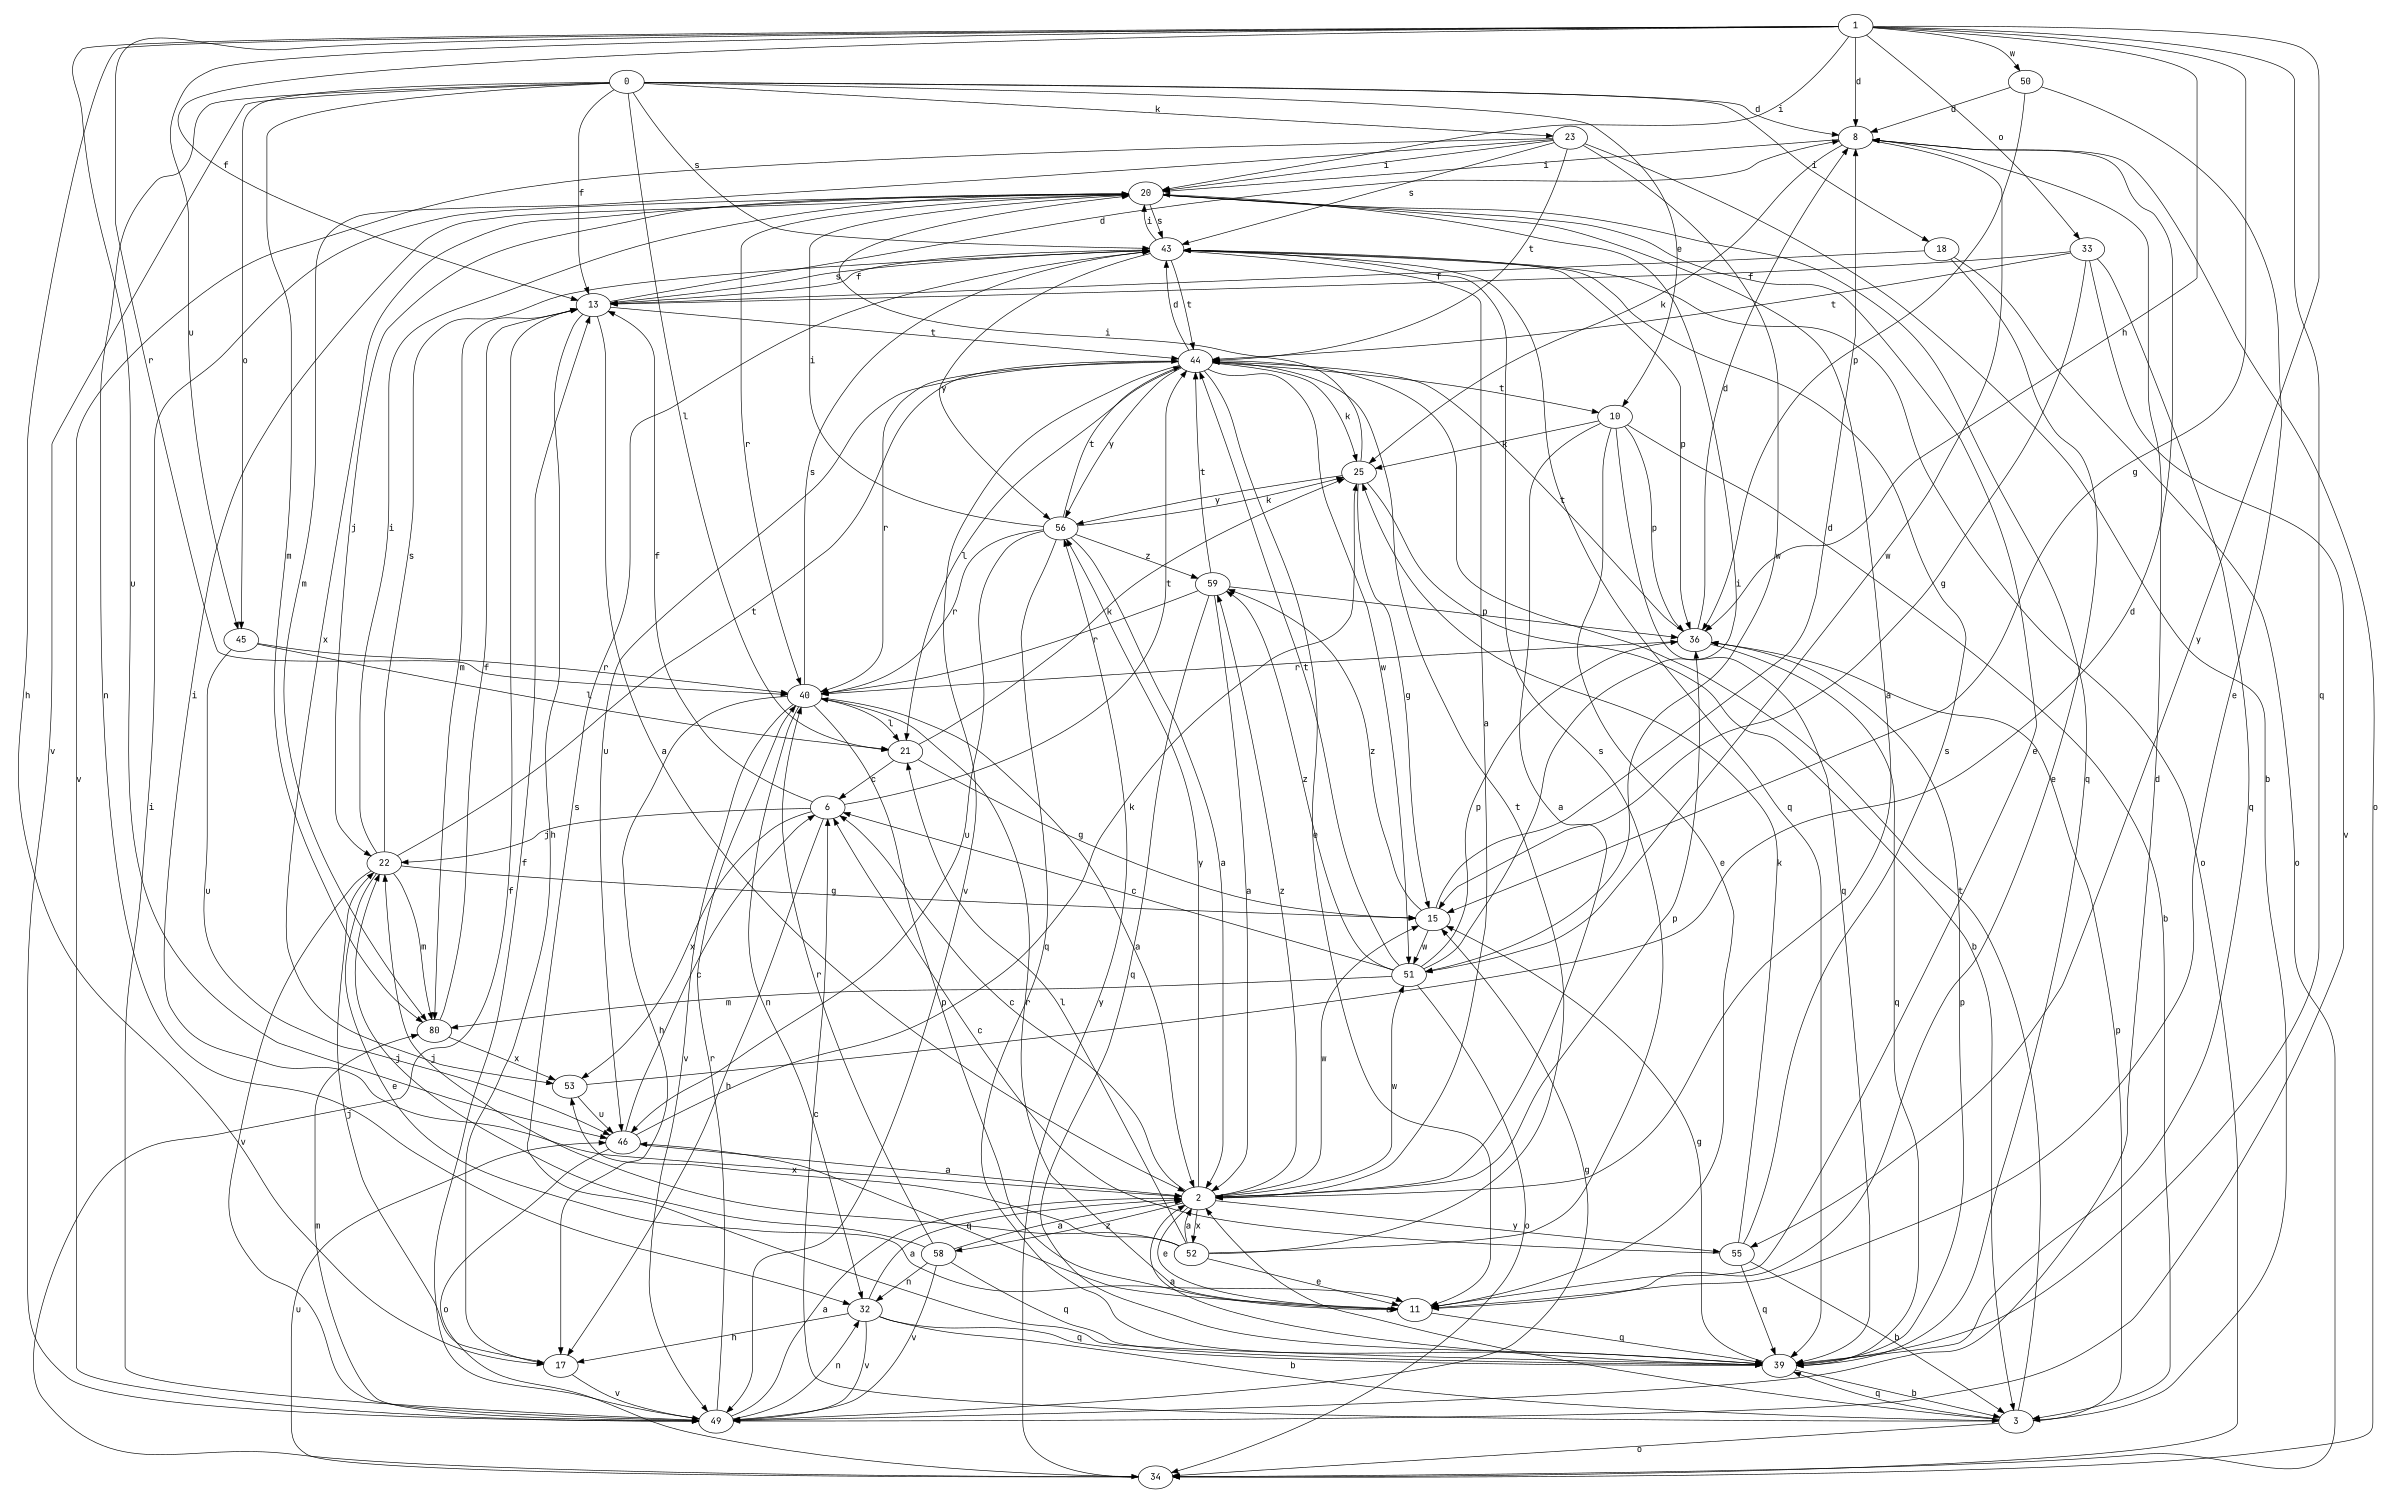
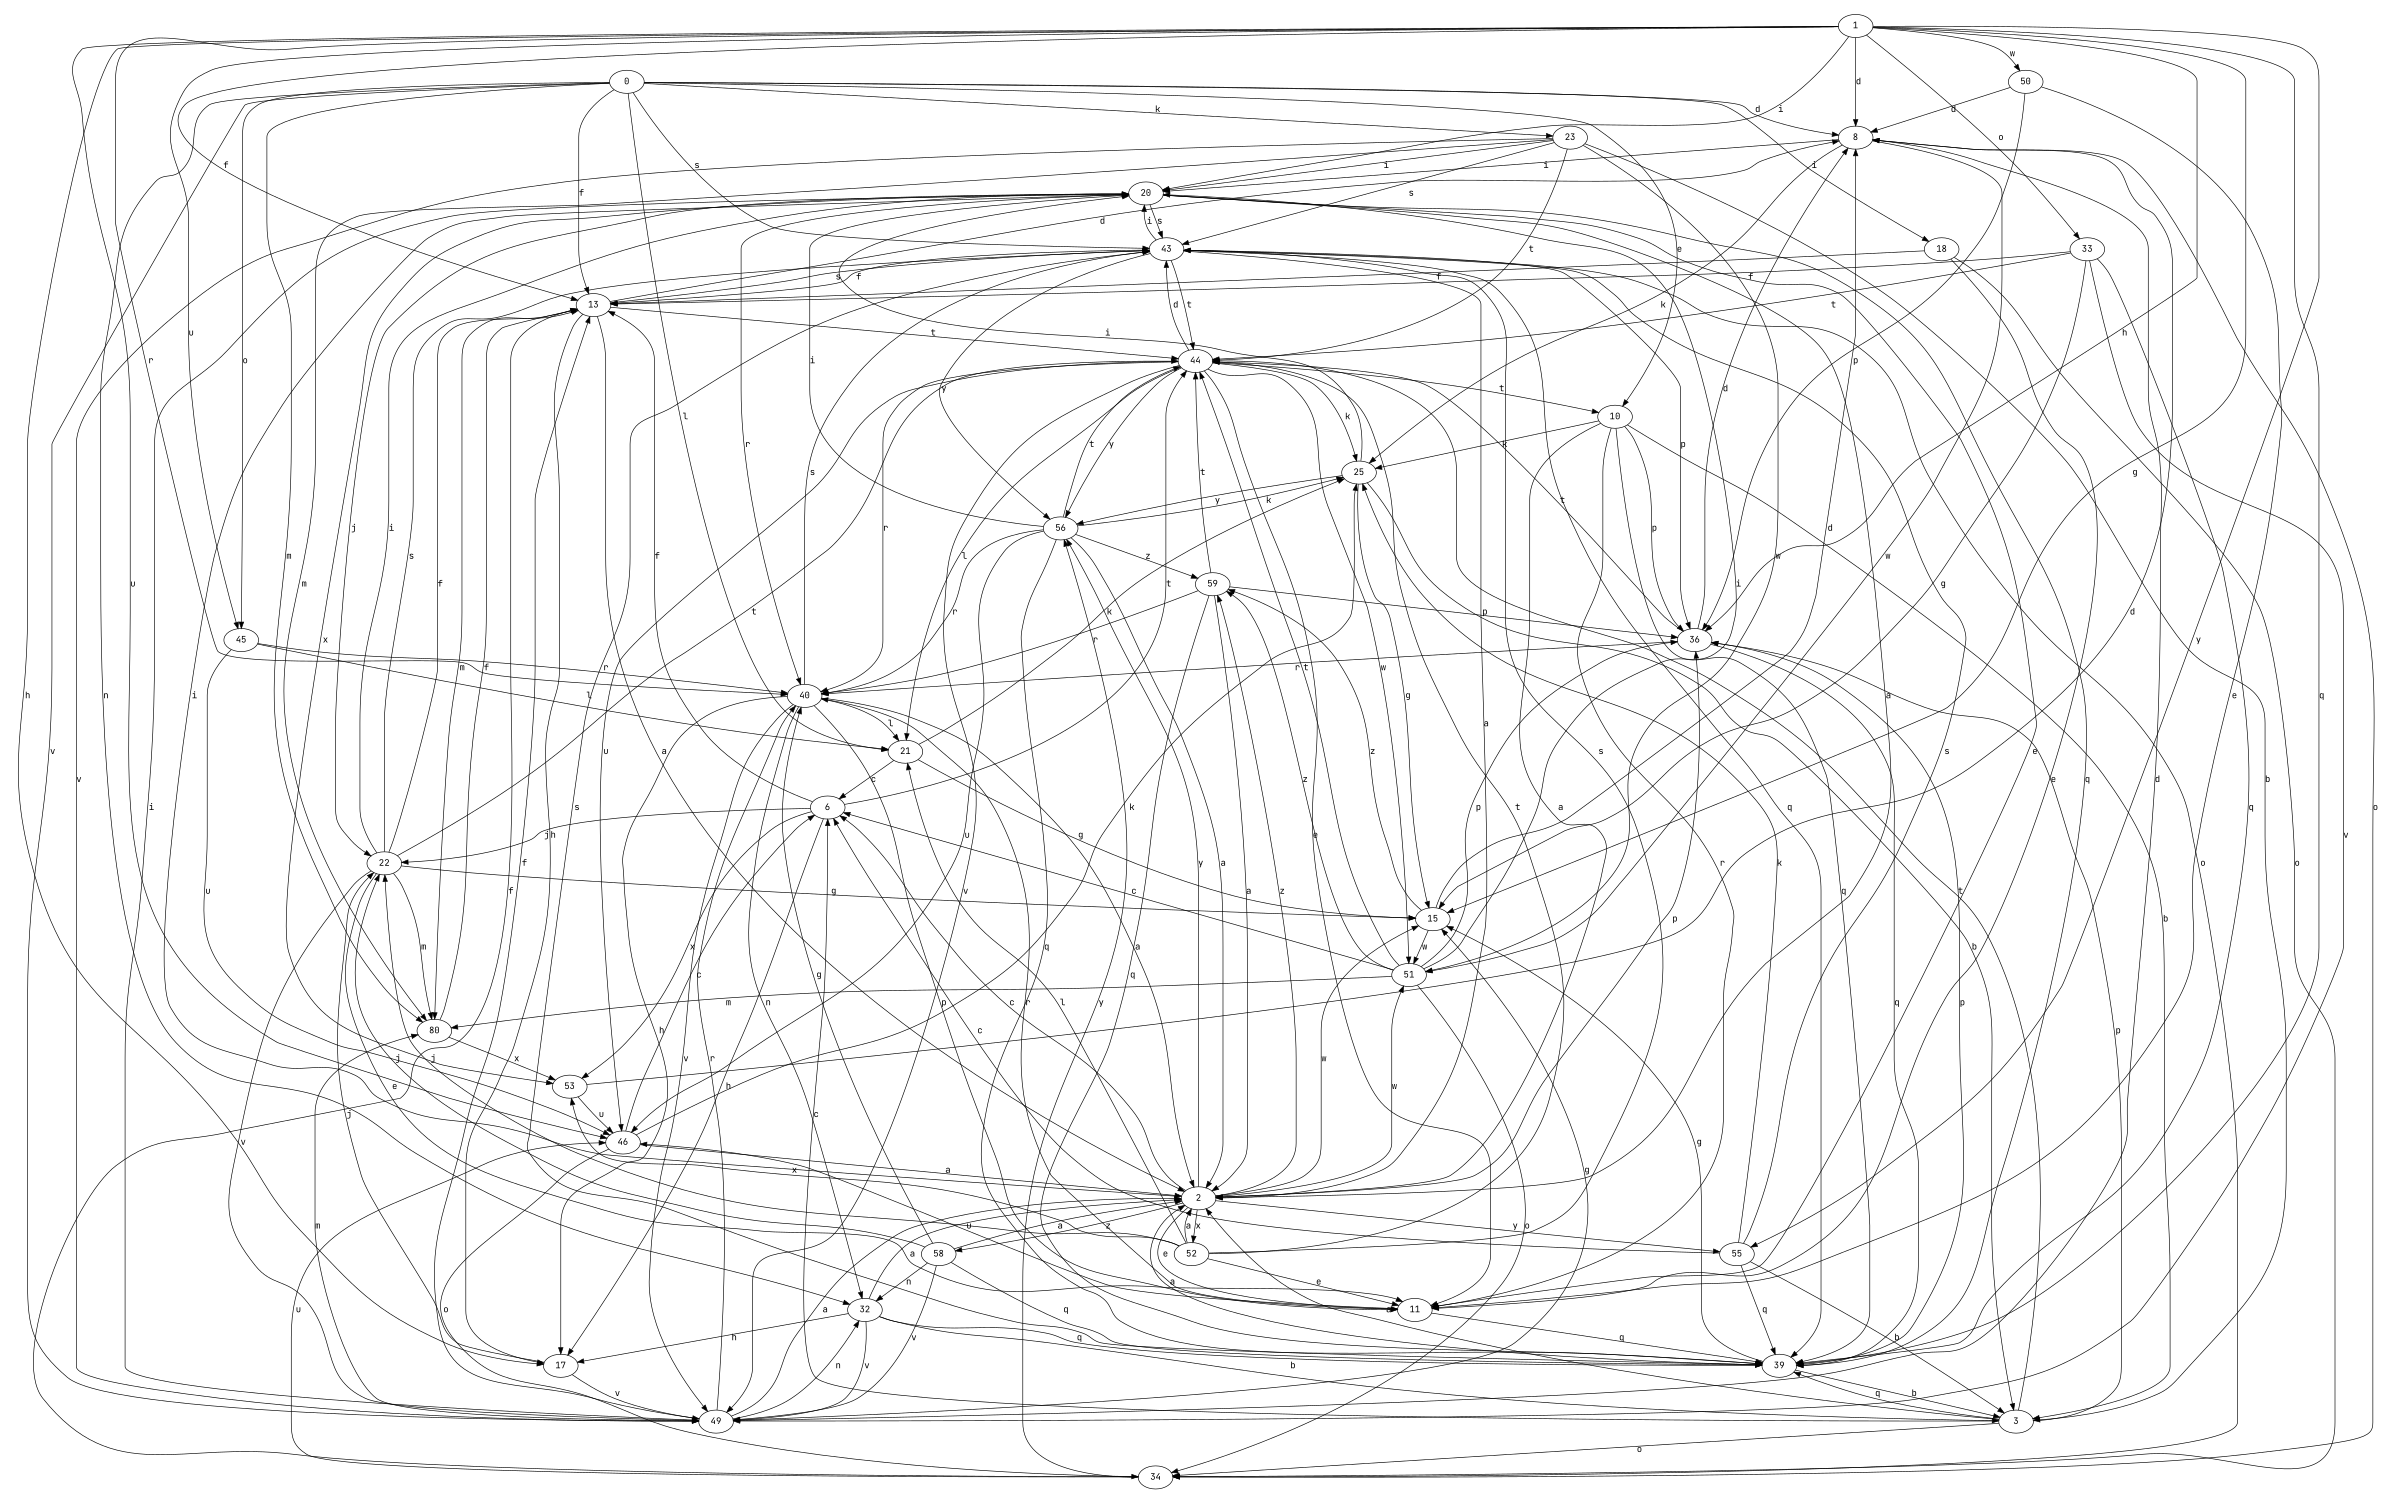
none -> (438, 530)
(1723, 863) -> (1723, 863)
(819, 975) -> (819, 975)
(969, 1226) -> (969, 1226)
